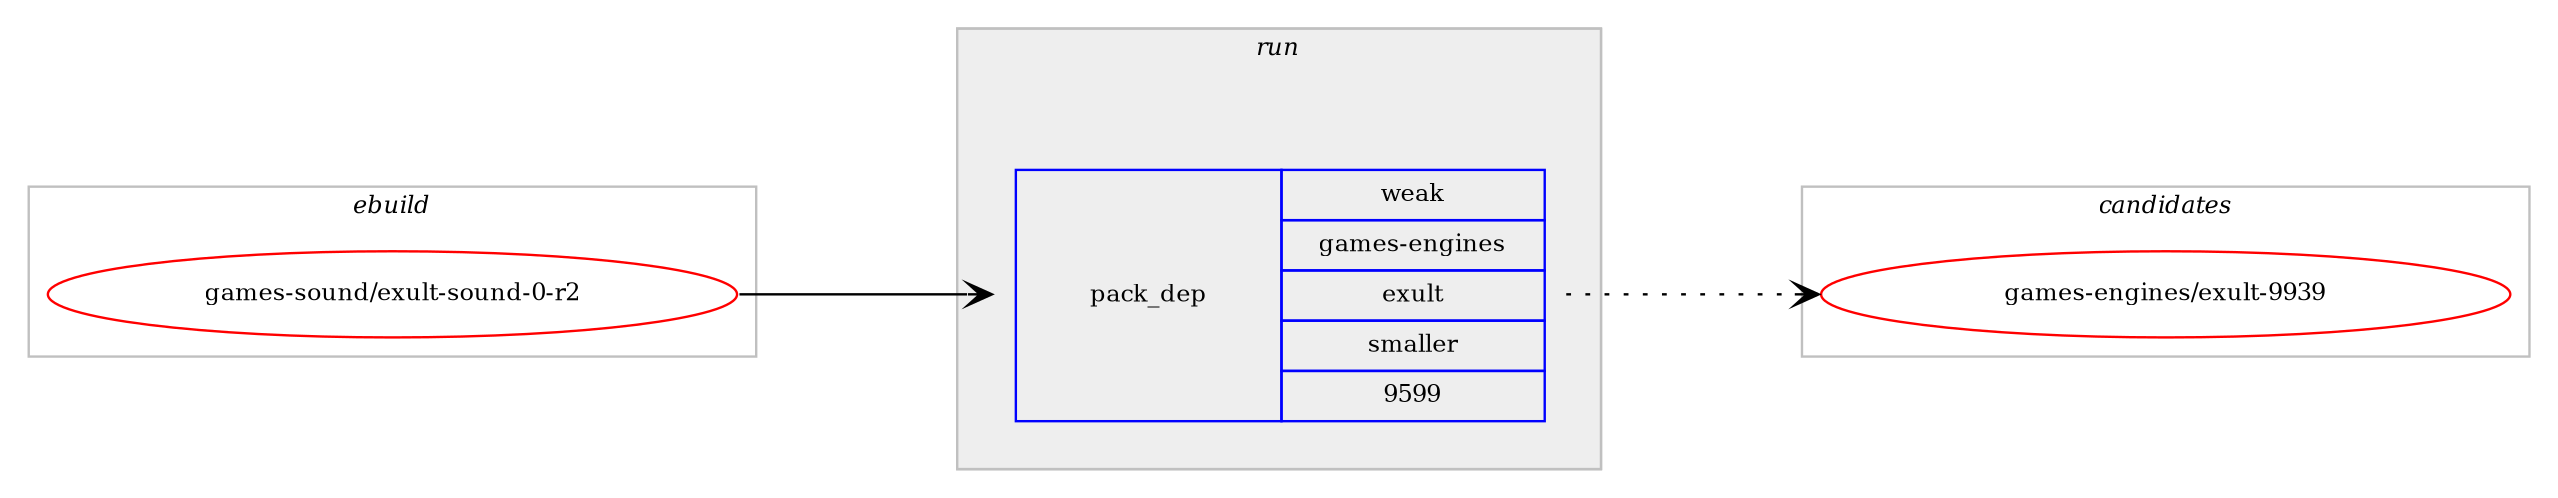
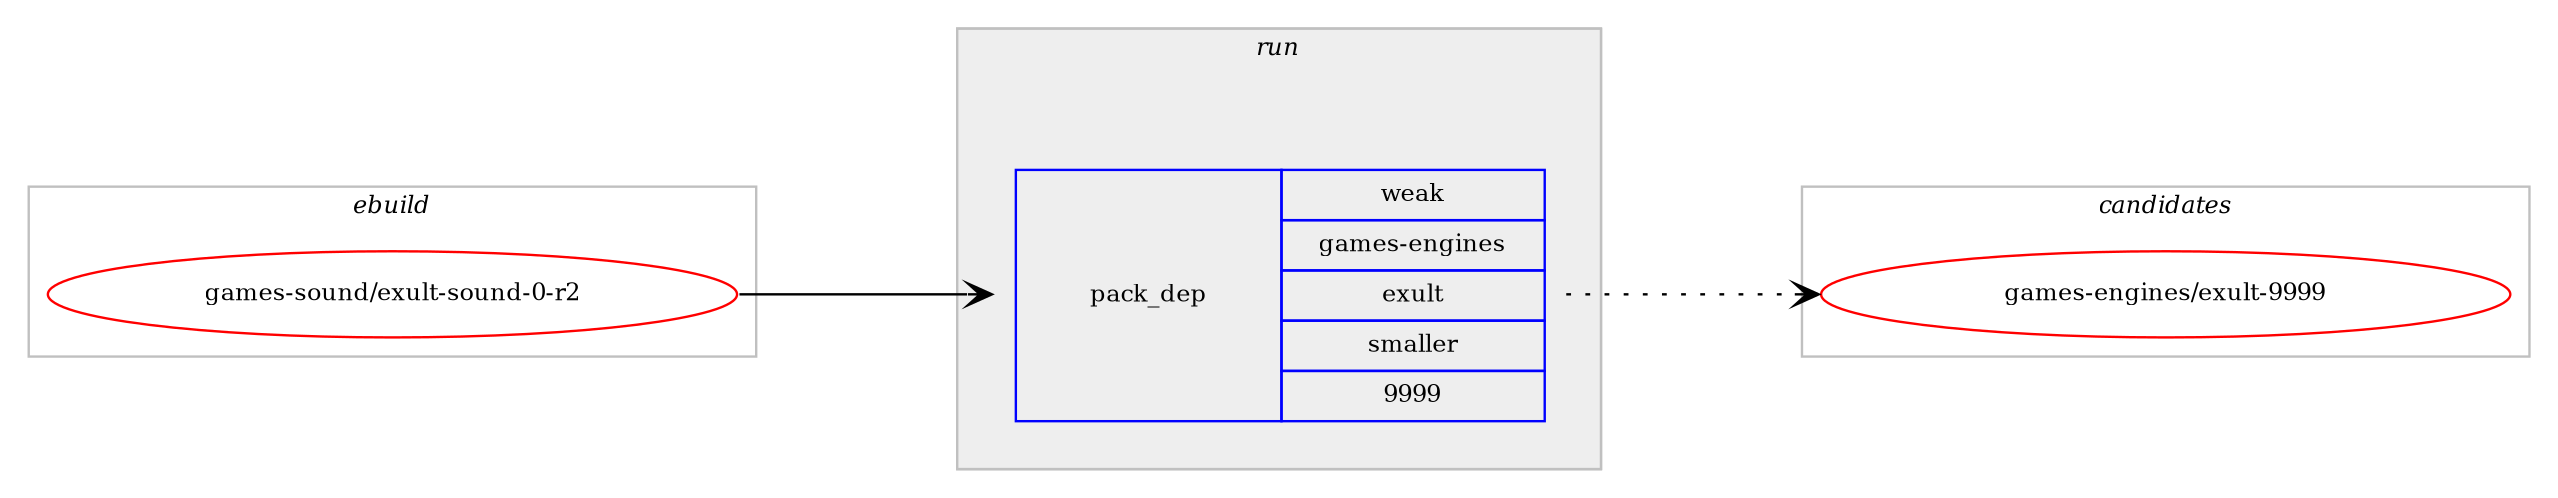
(2166, 294) -> (2166, 294)
(1413, 395) -> (1413, 395)
